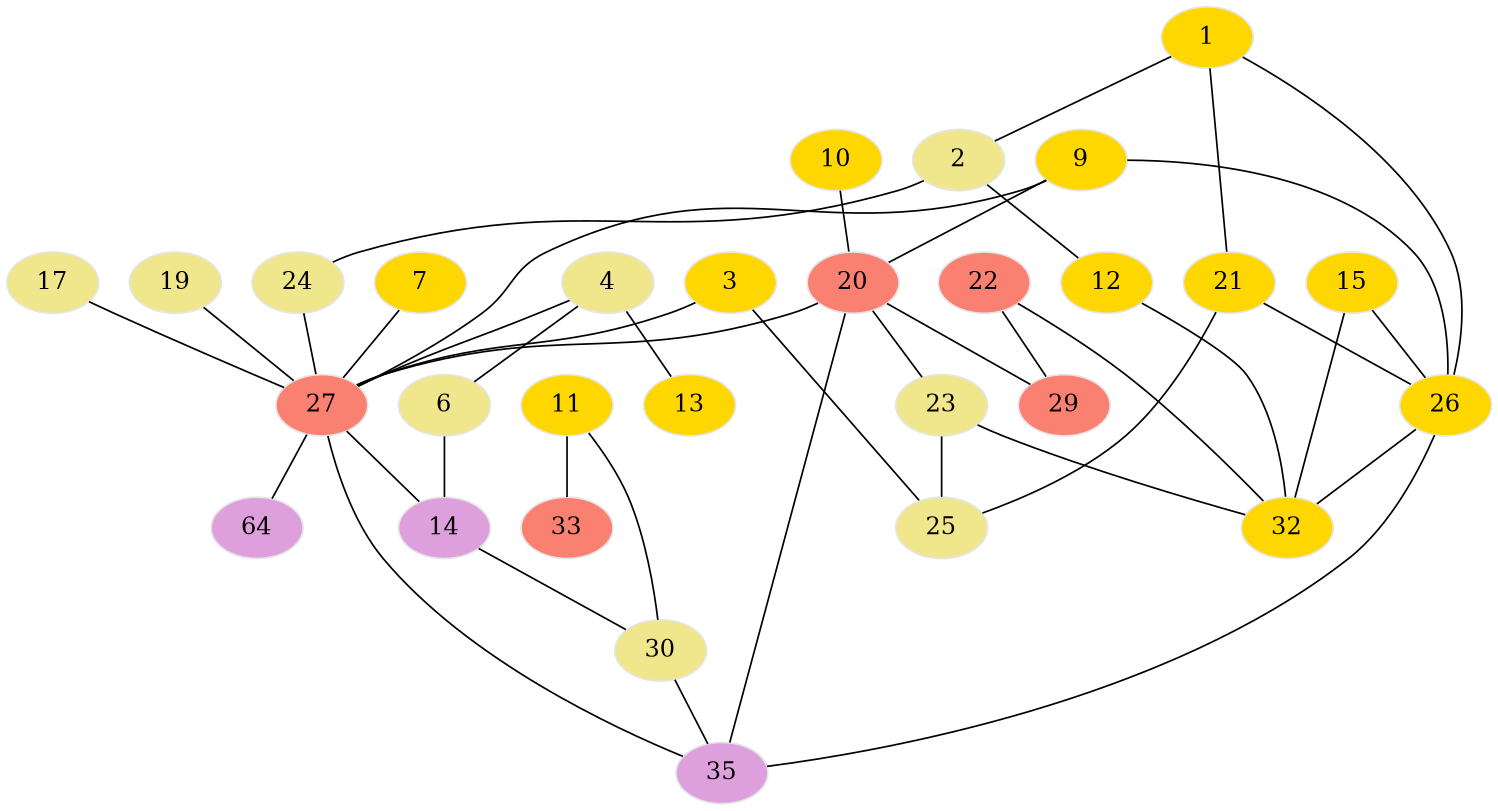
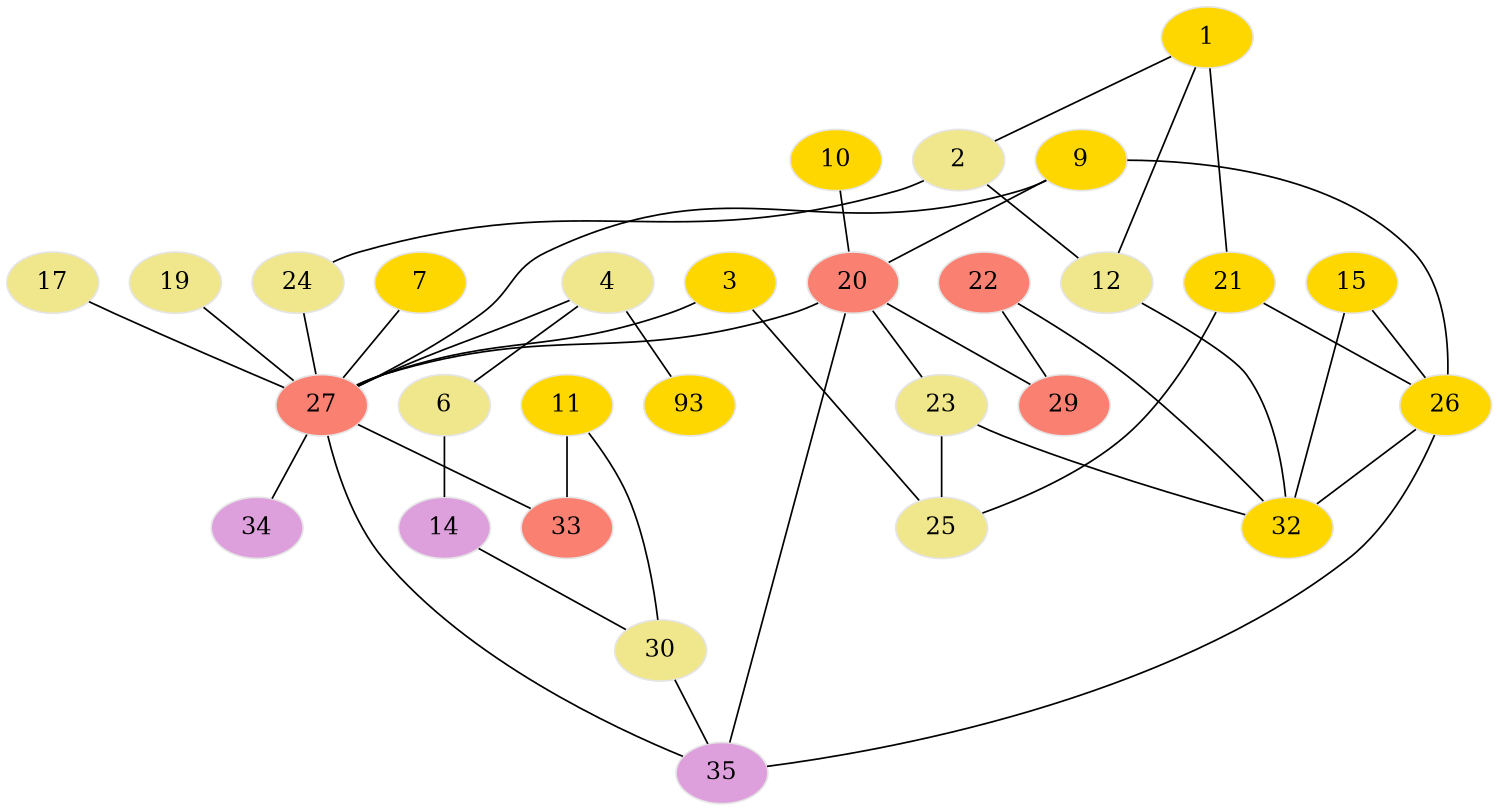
(1406, 183) -> (1161, 151)
(1107, 283) -> (1107, 283)
(690, 405) -> (690, 405)
(383, 466) -> (431, 460)
(257, 528) -> (257, 528)
